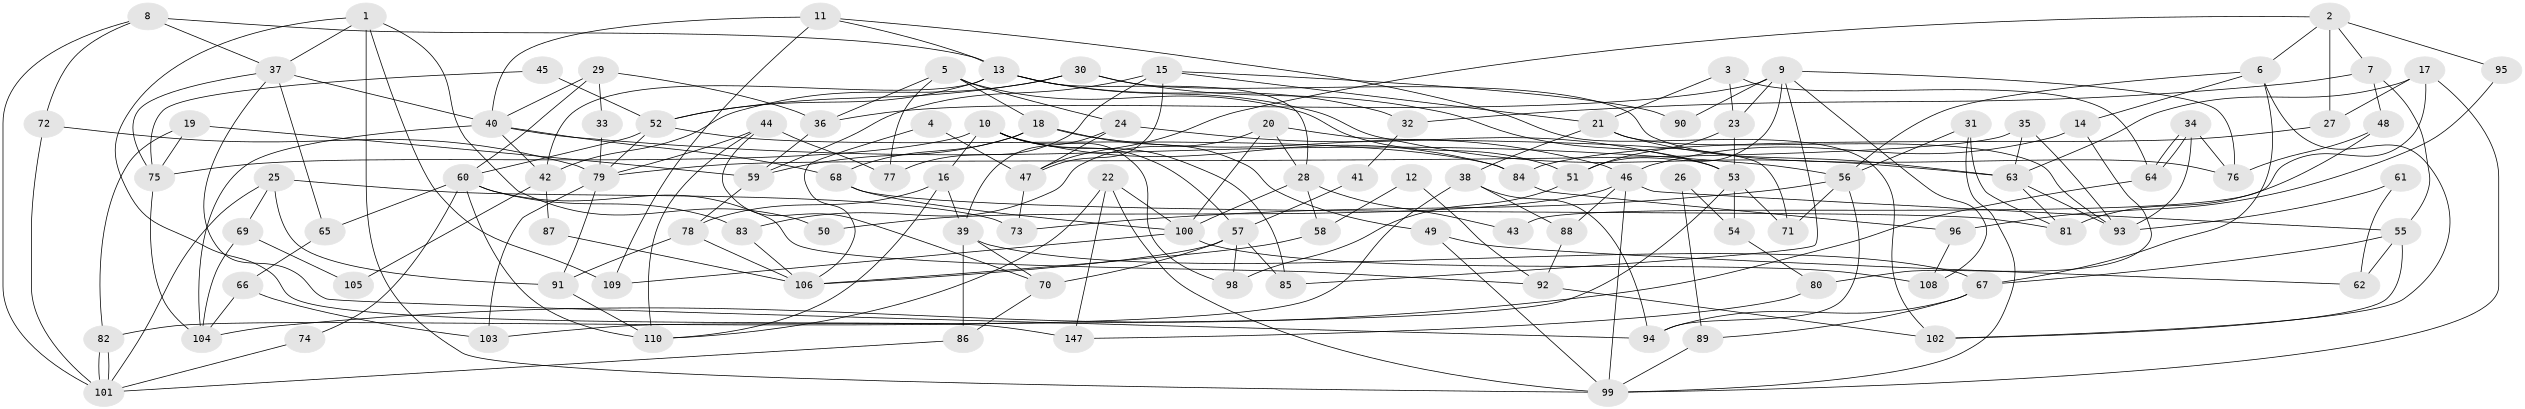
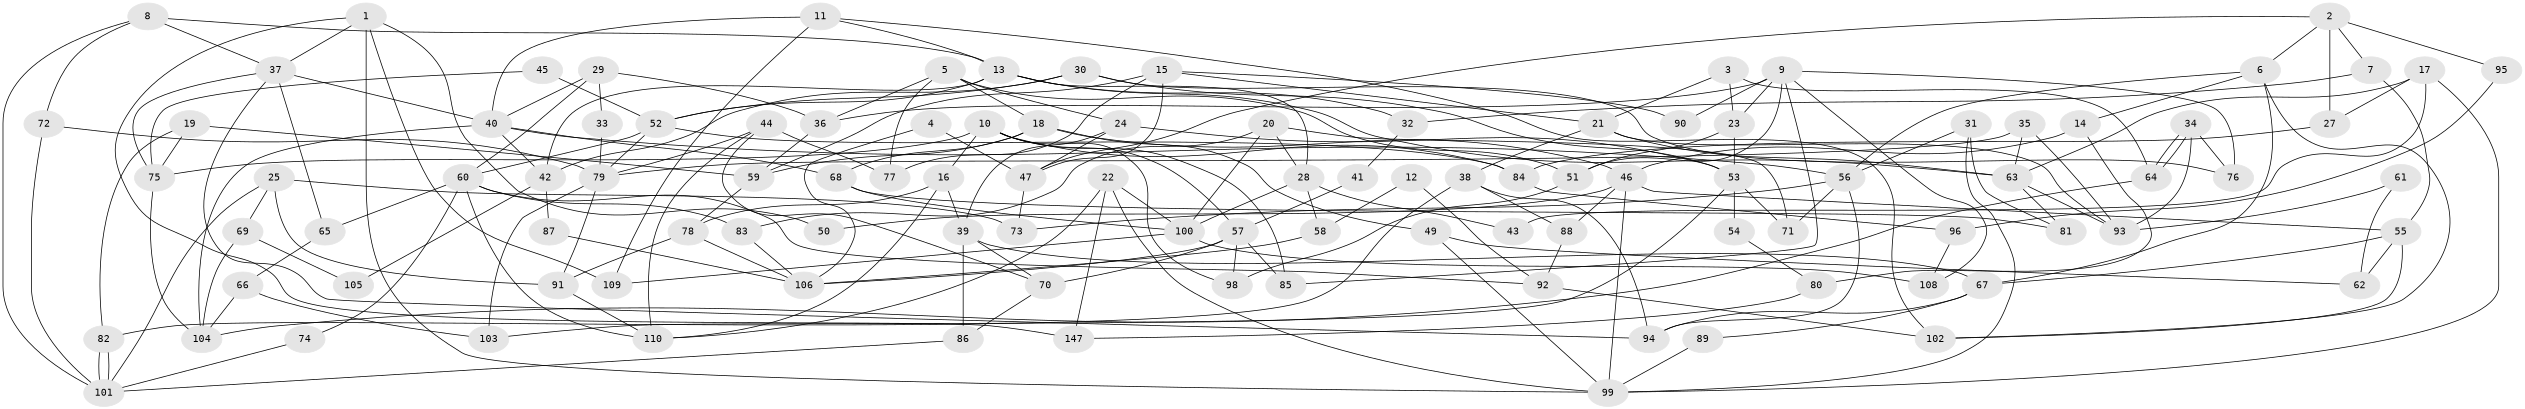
(2384, 124) -> none
(1681, 178) -> none
